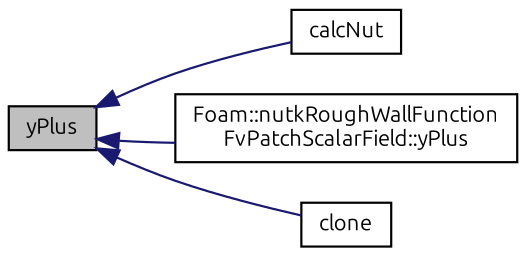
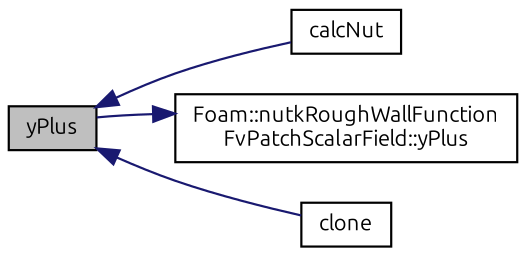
(147, 142) -> (125, 115)
